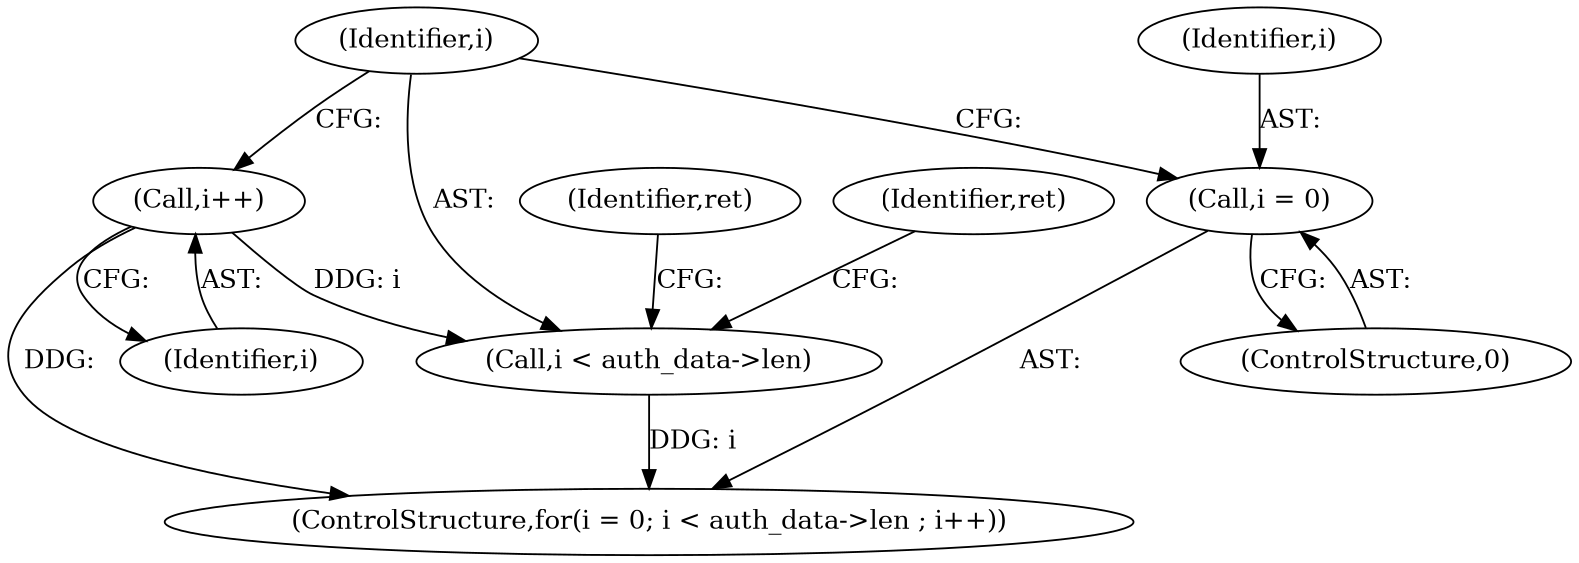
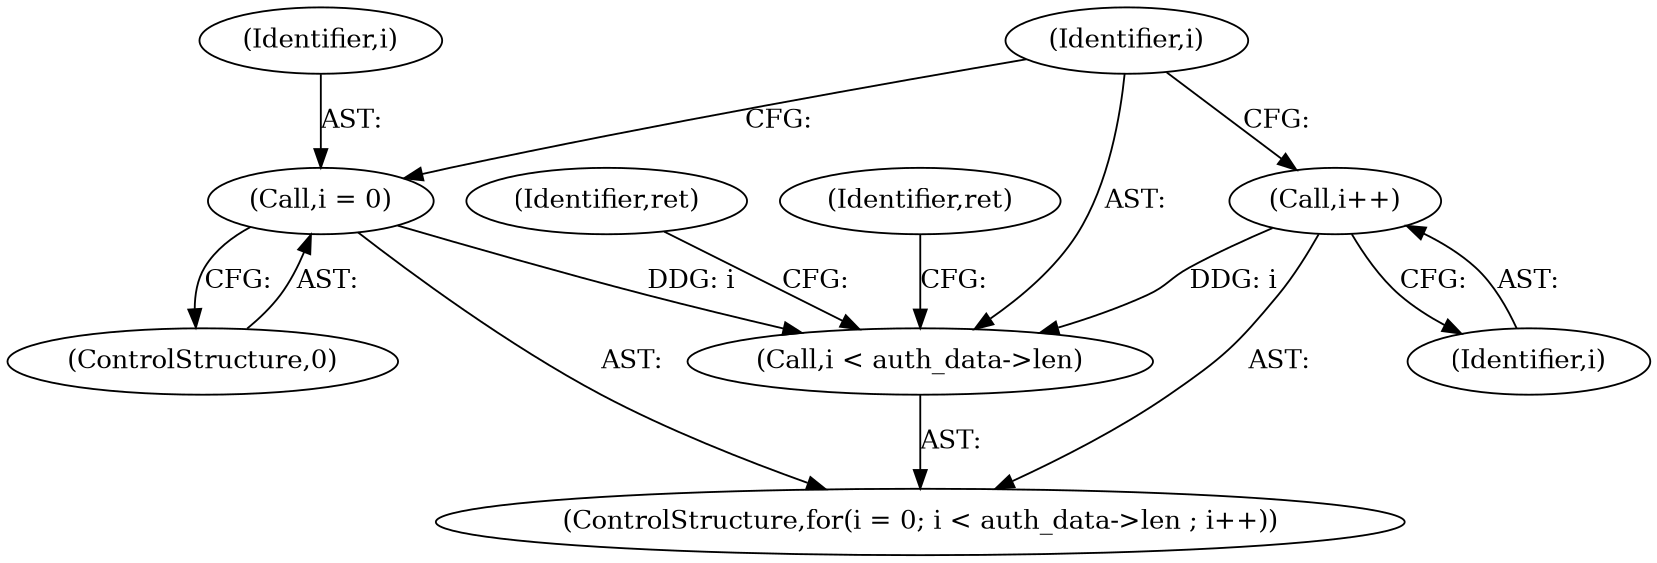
none -> (590, 280)
(64, 362) -> (1284, 362)
(693, 442) -> (955, 442)
